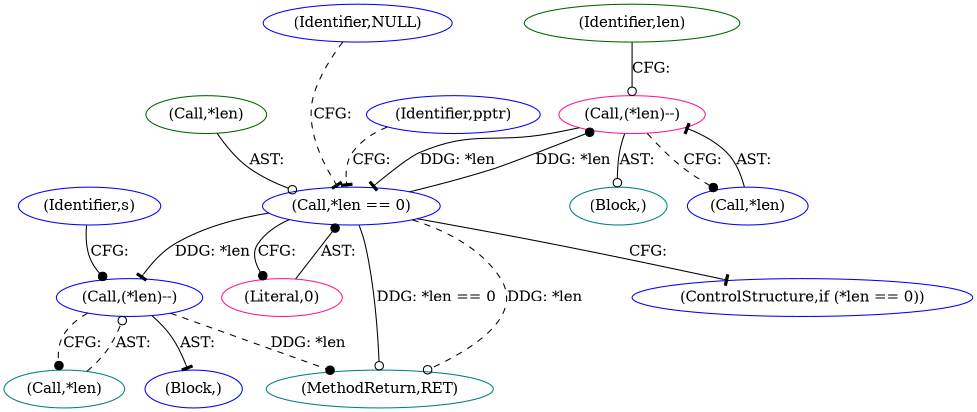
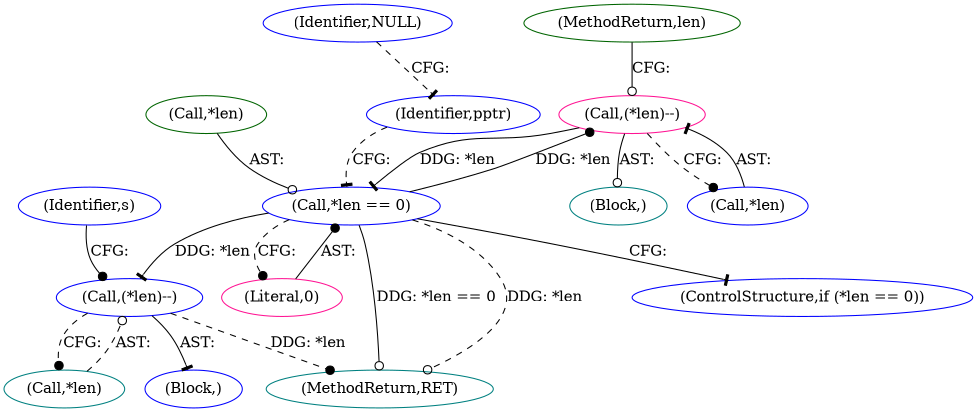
(632, 23) -> (632, 23)
(311, 111) -> (404, 67)
(261, 240) -> (261, 240)
